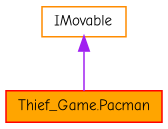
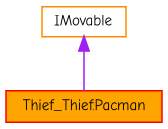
(84, 106) -> (84, 106)
